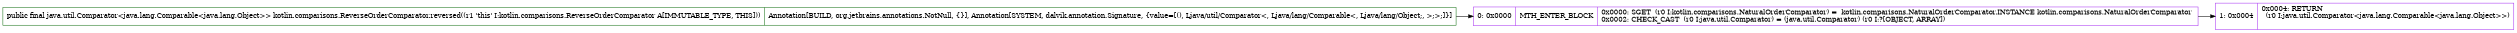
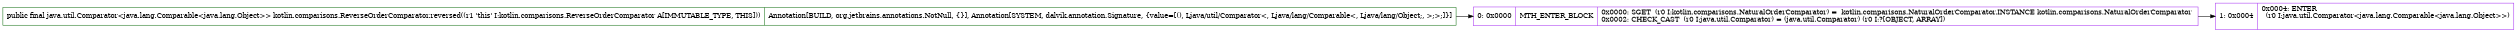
(2294, 9) -> (2291, 9)
